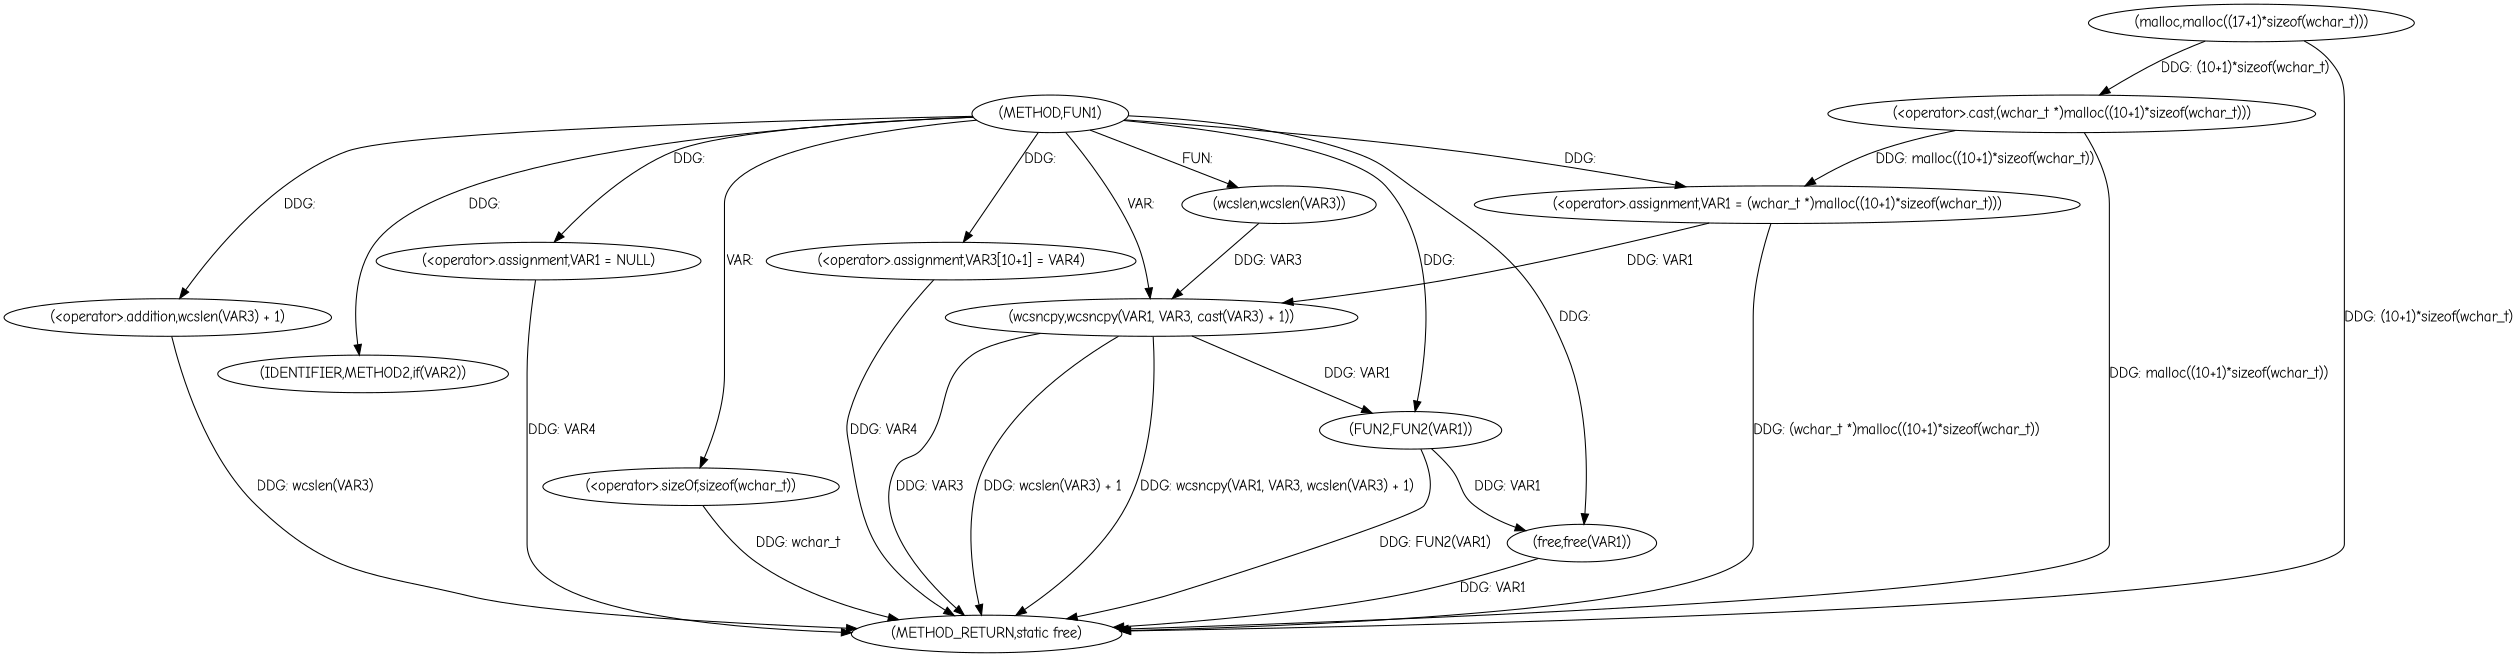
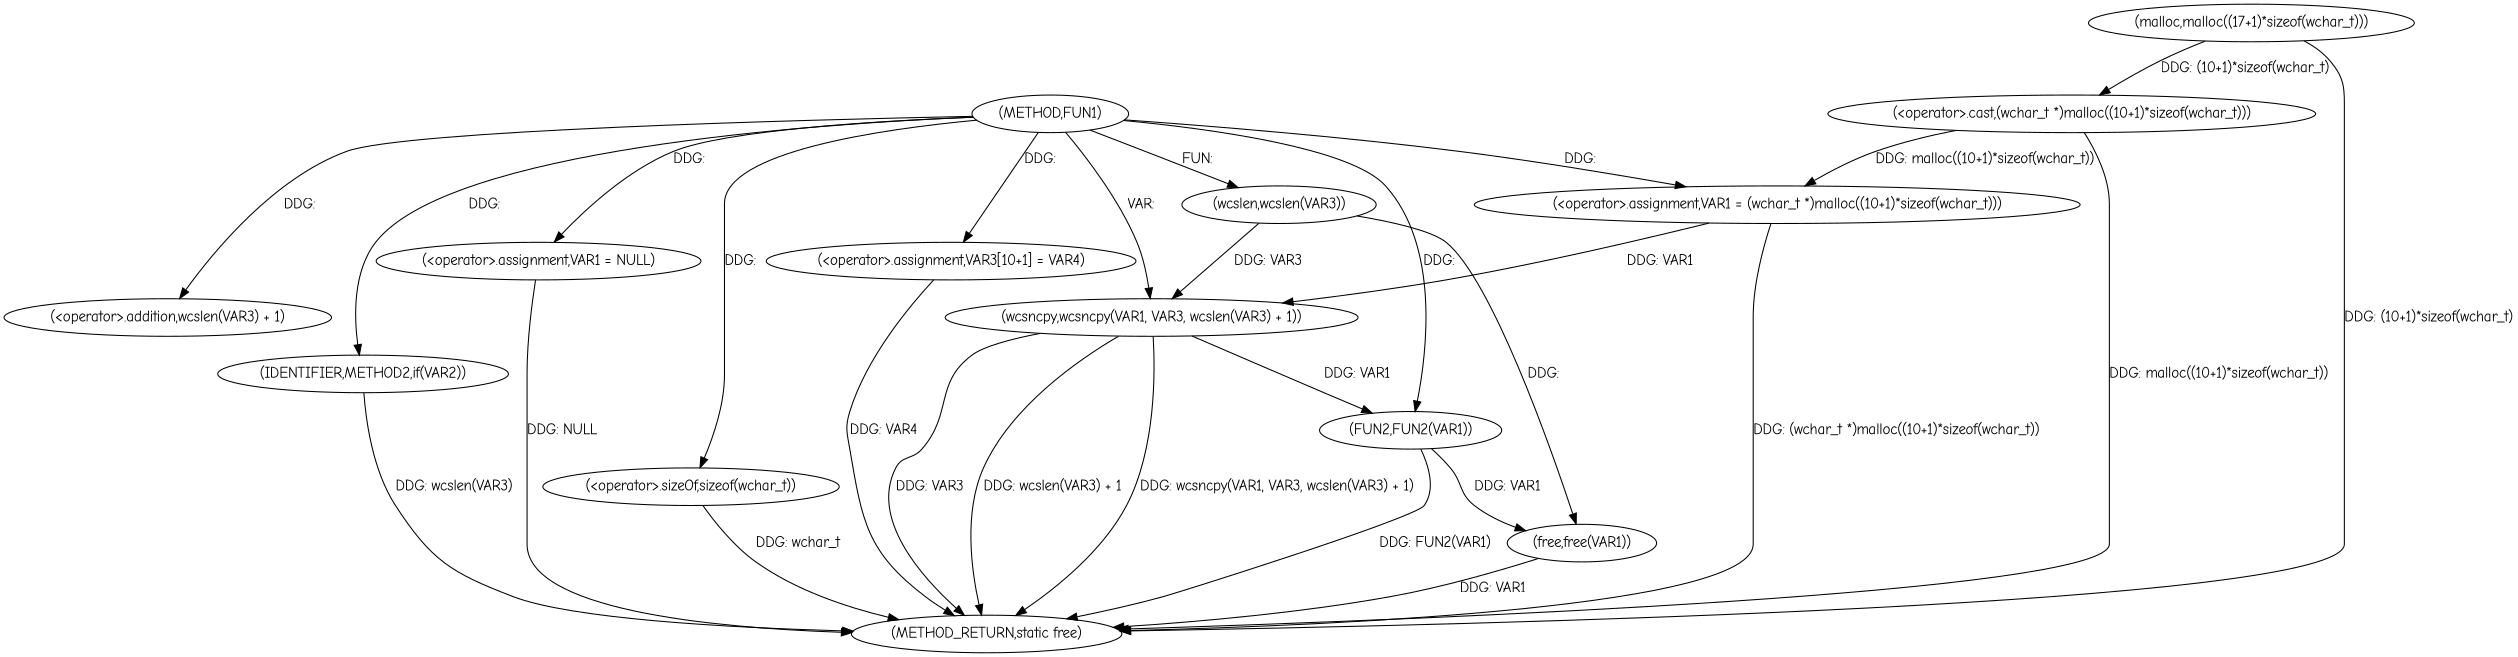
(1452, 215) -> (1502, 330)
(743, 261) -> (743, 261)
(1152, 318) -> (1152, 318)
(562, 430) -> (562, 430)
(446, 591) -> (543, 605)
